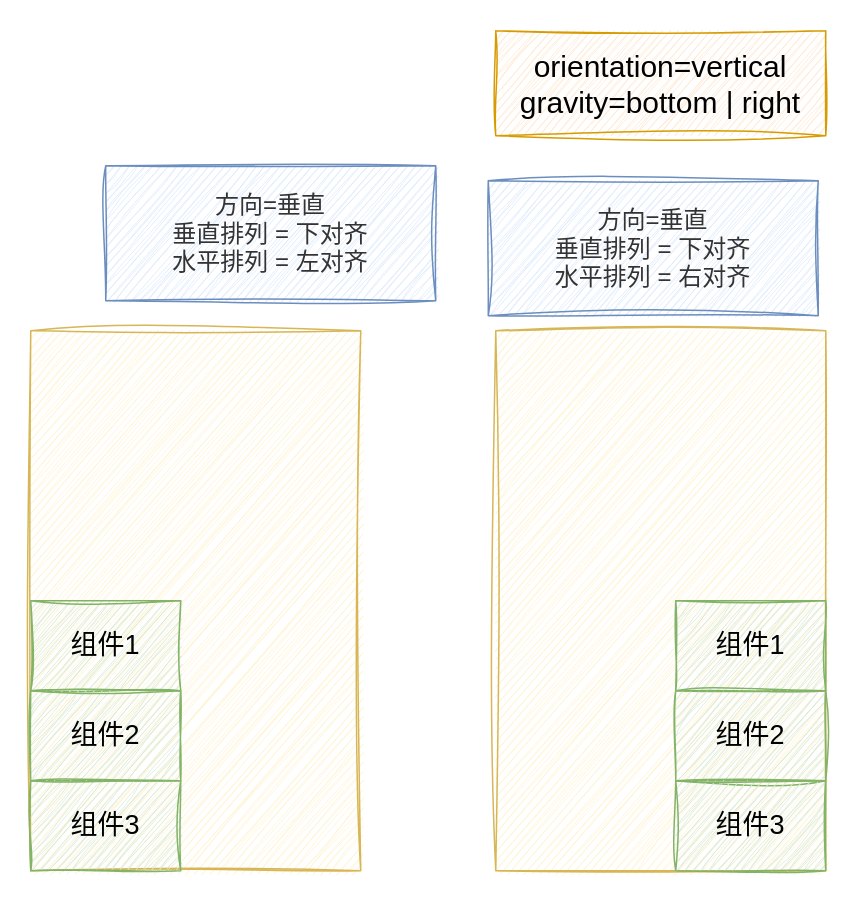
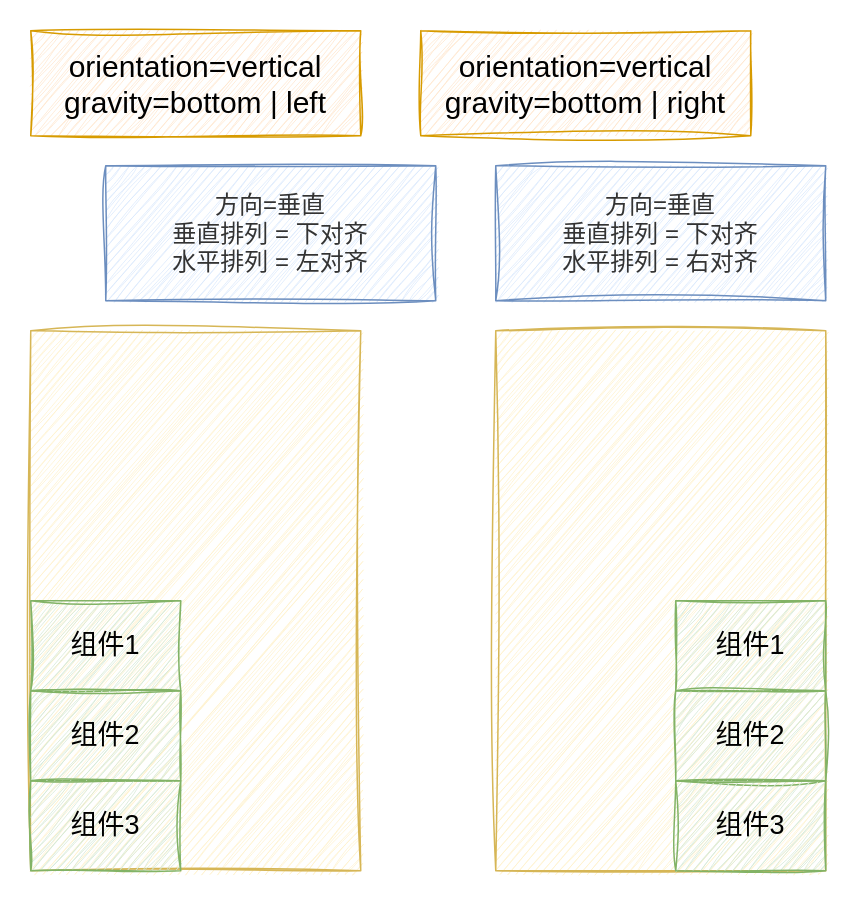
none -> (196, 83)
(661, 83) -> (586, 83)
(653, 248) -> (661, 233)
